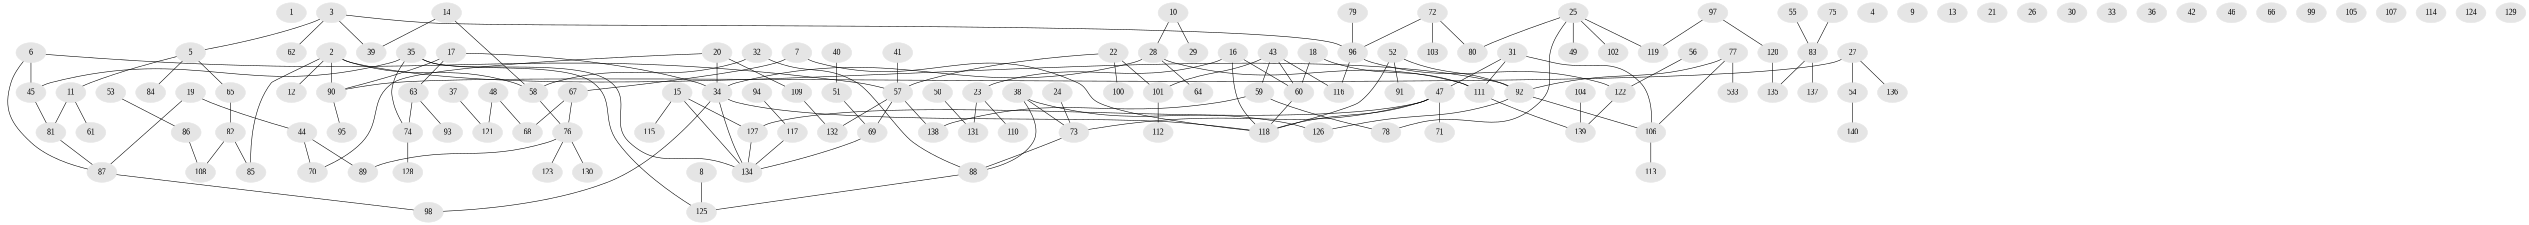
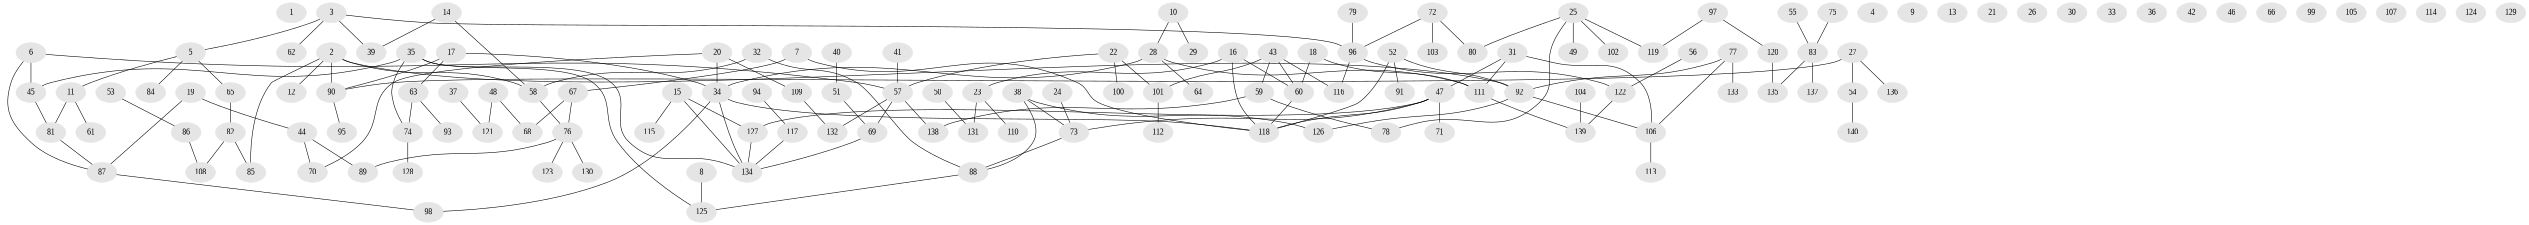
(1733, 93) -> (1733, 93)
